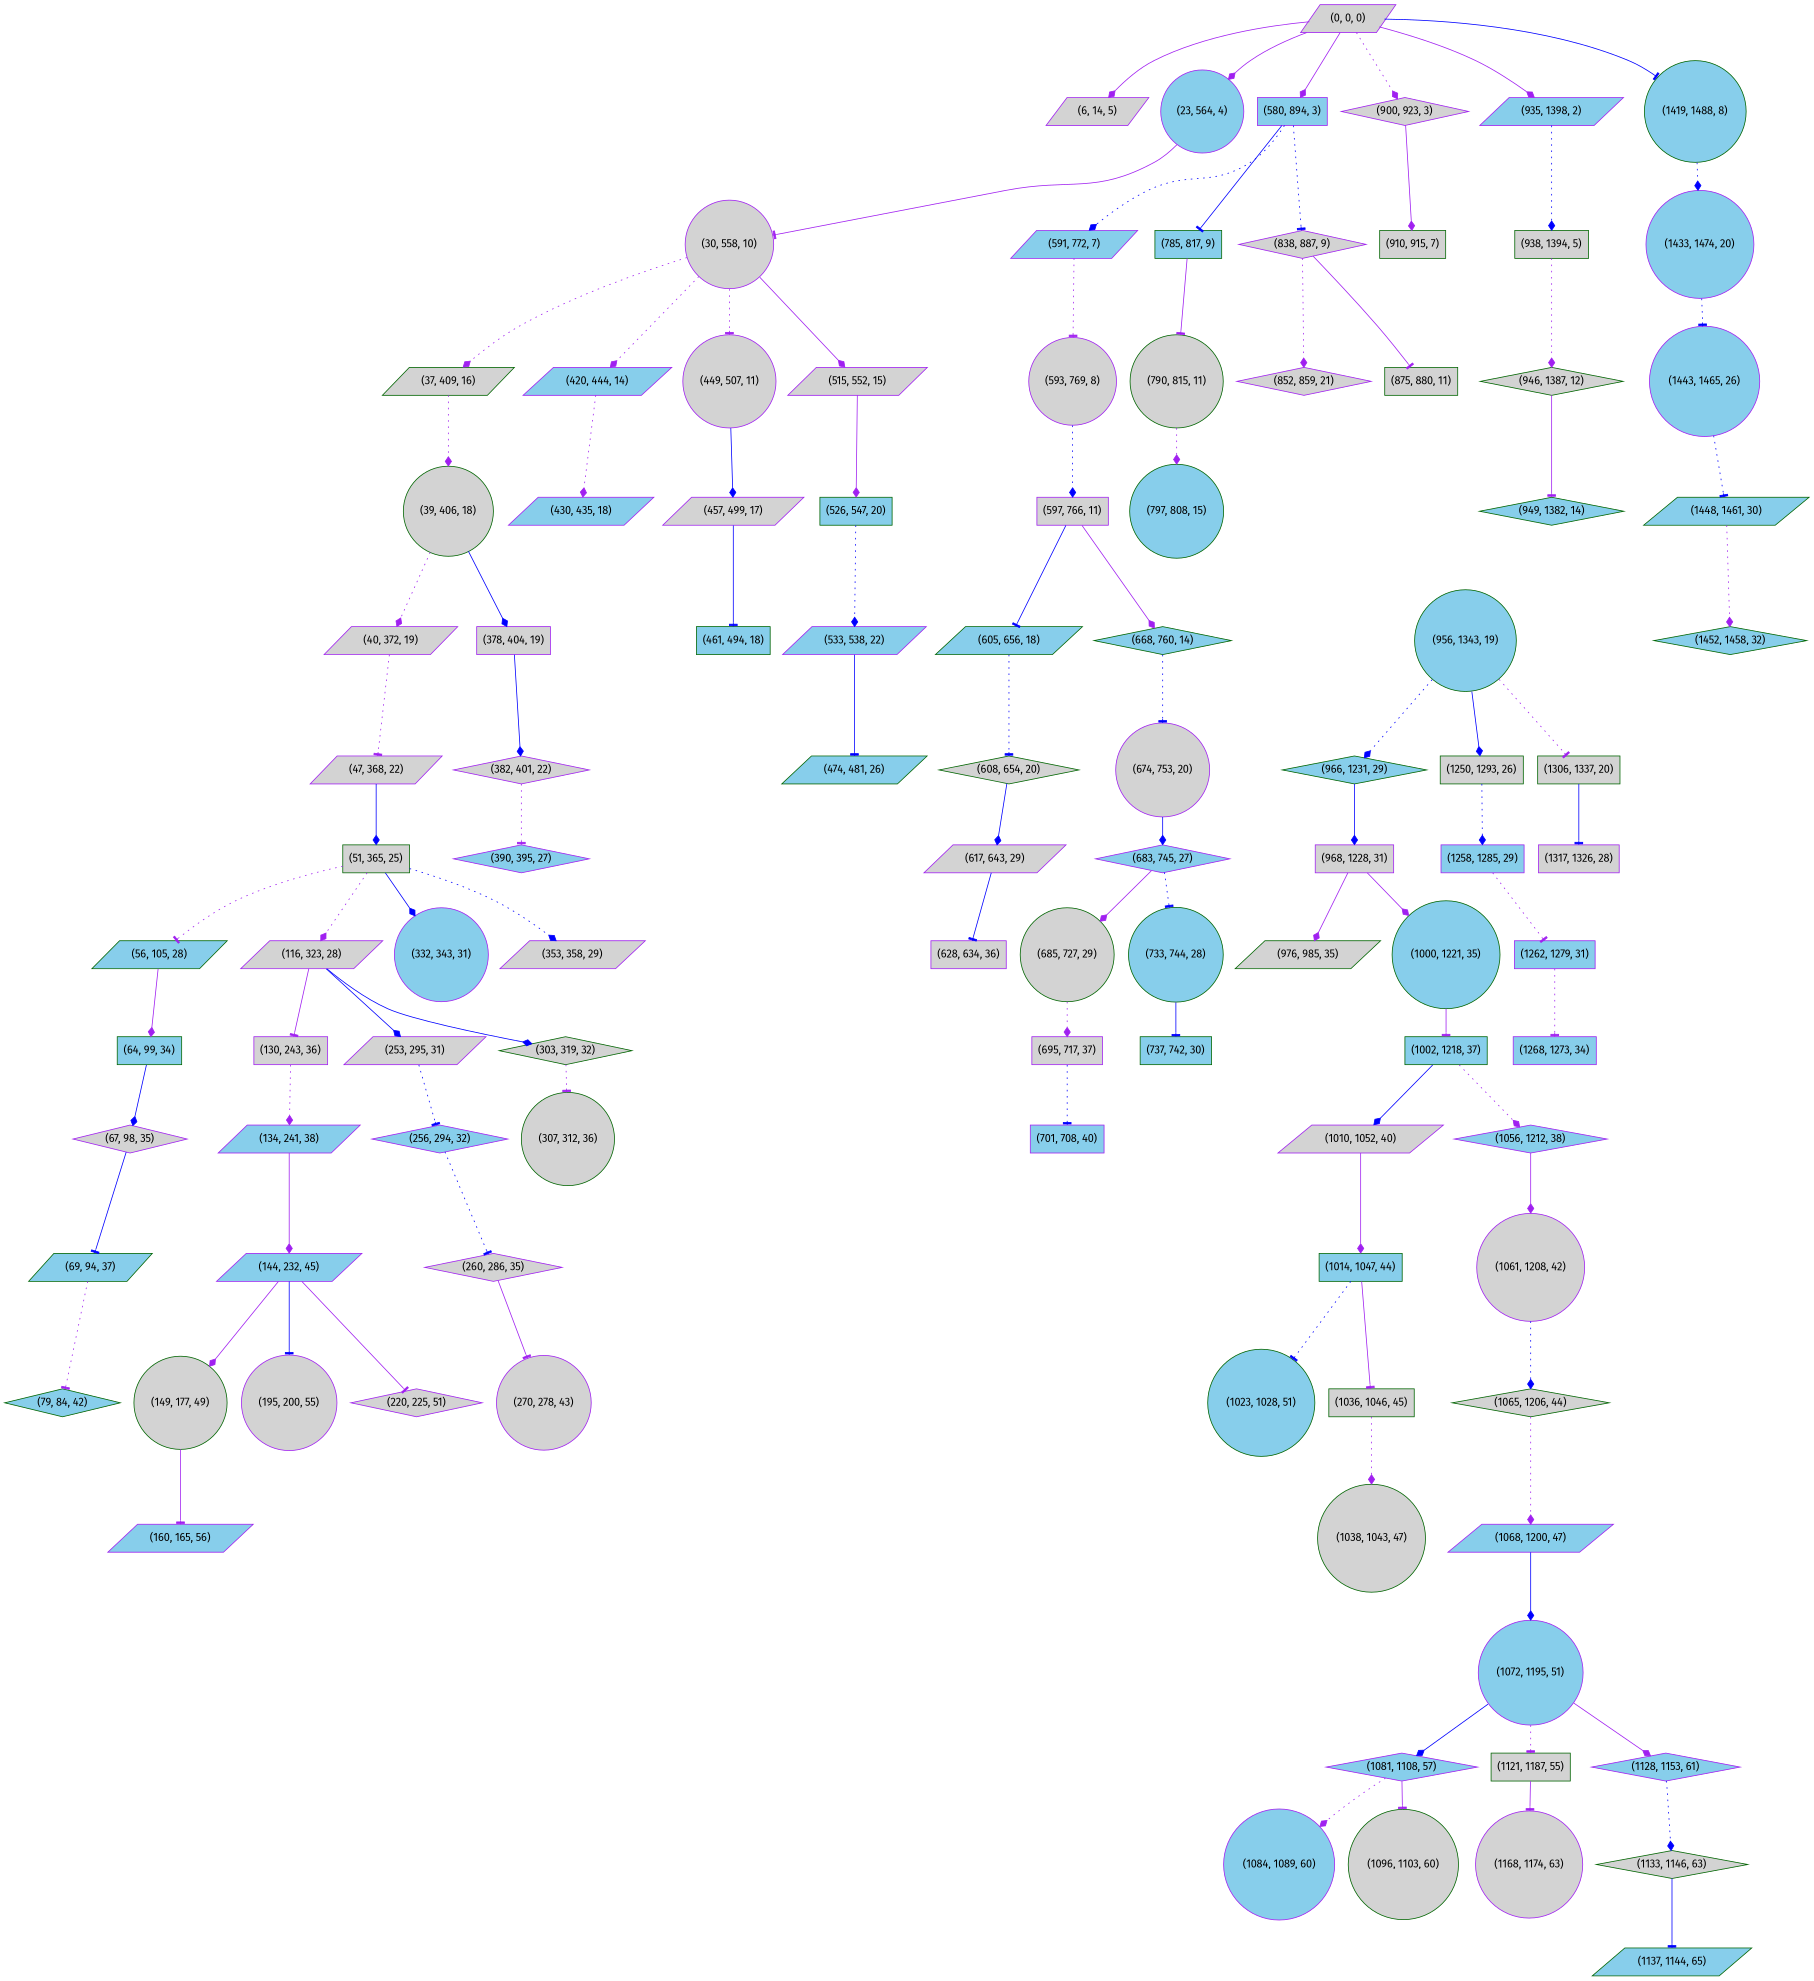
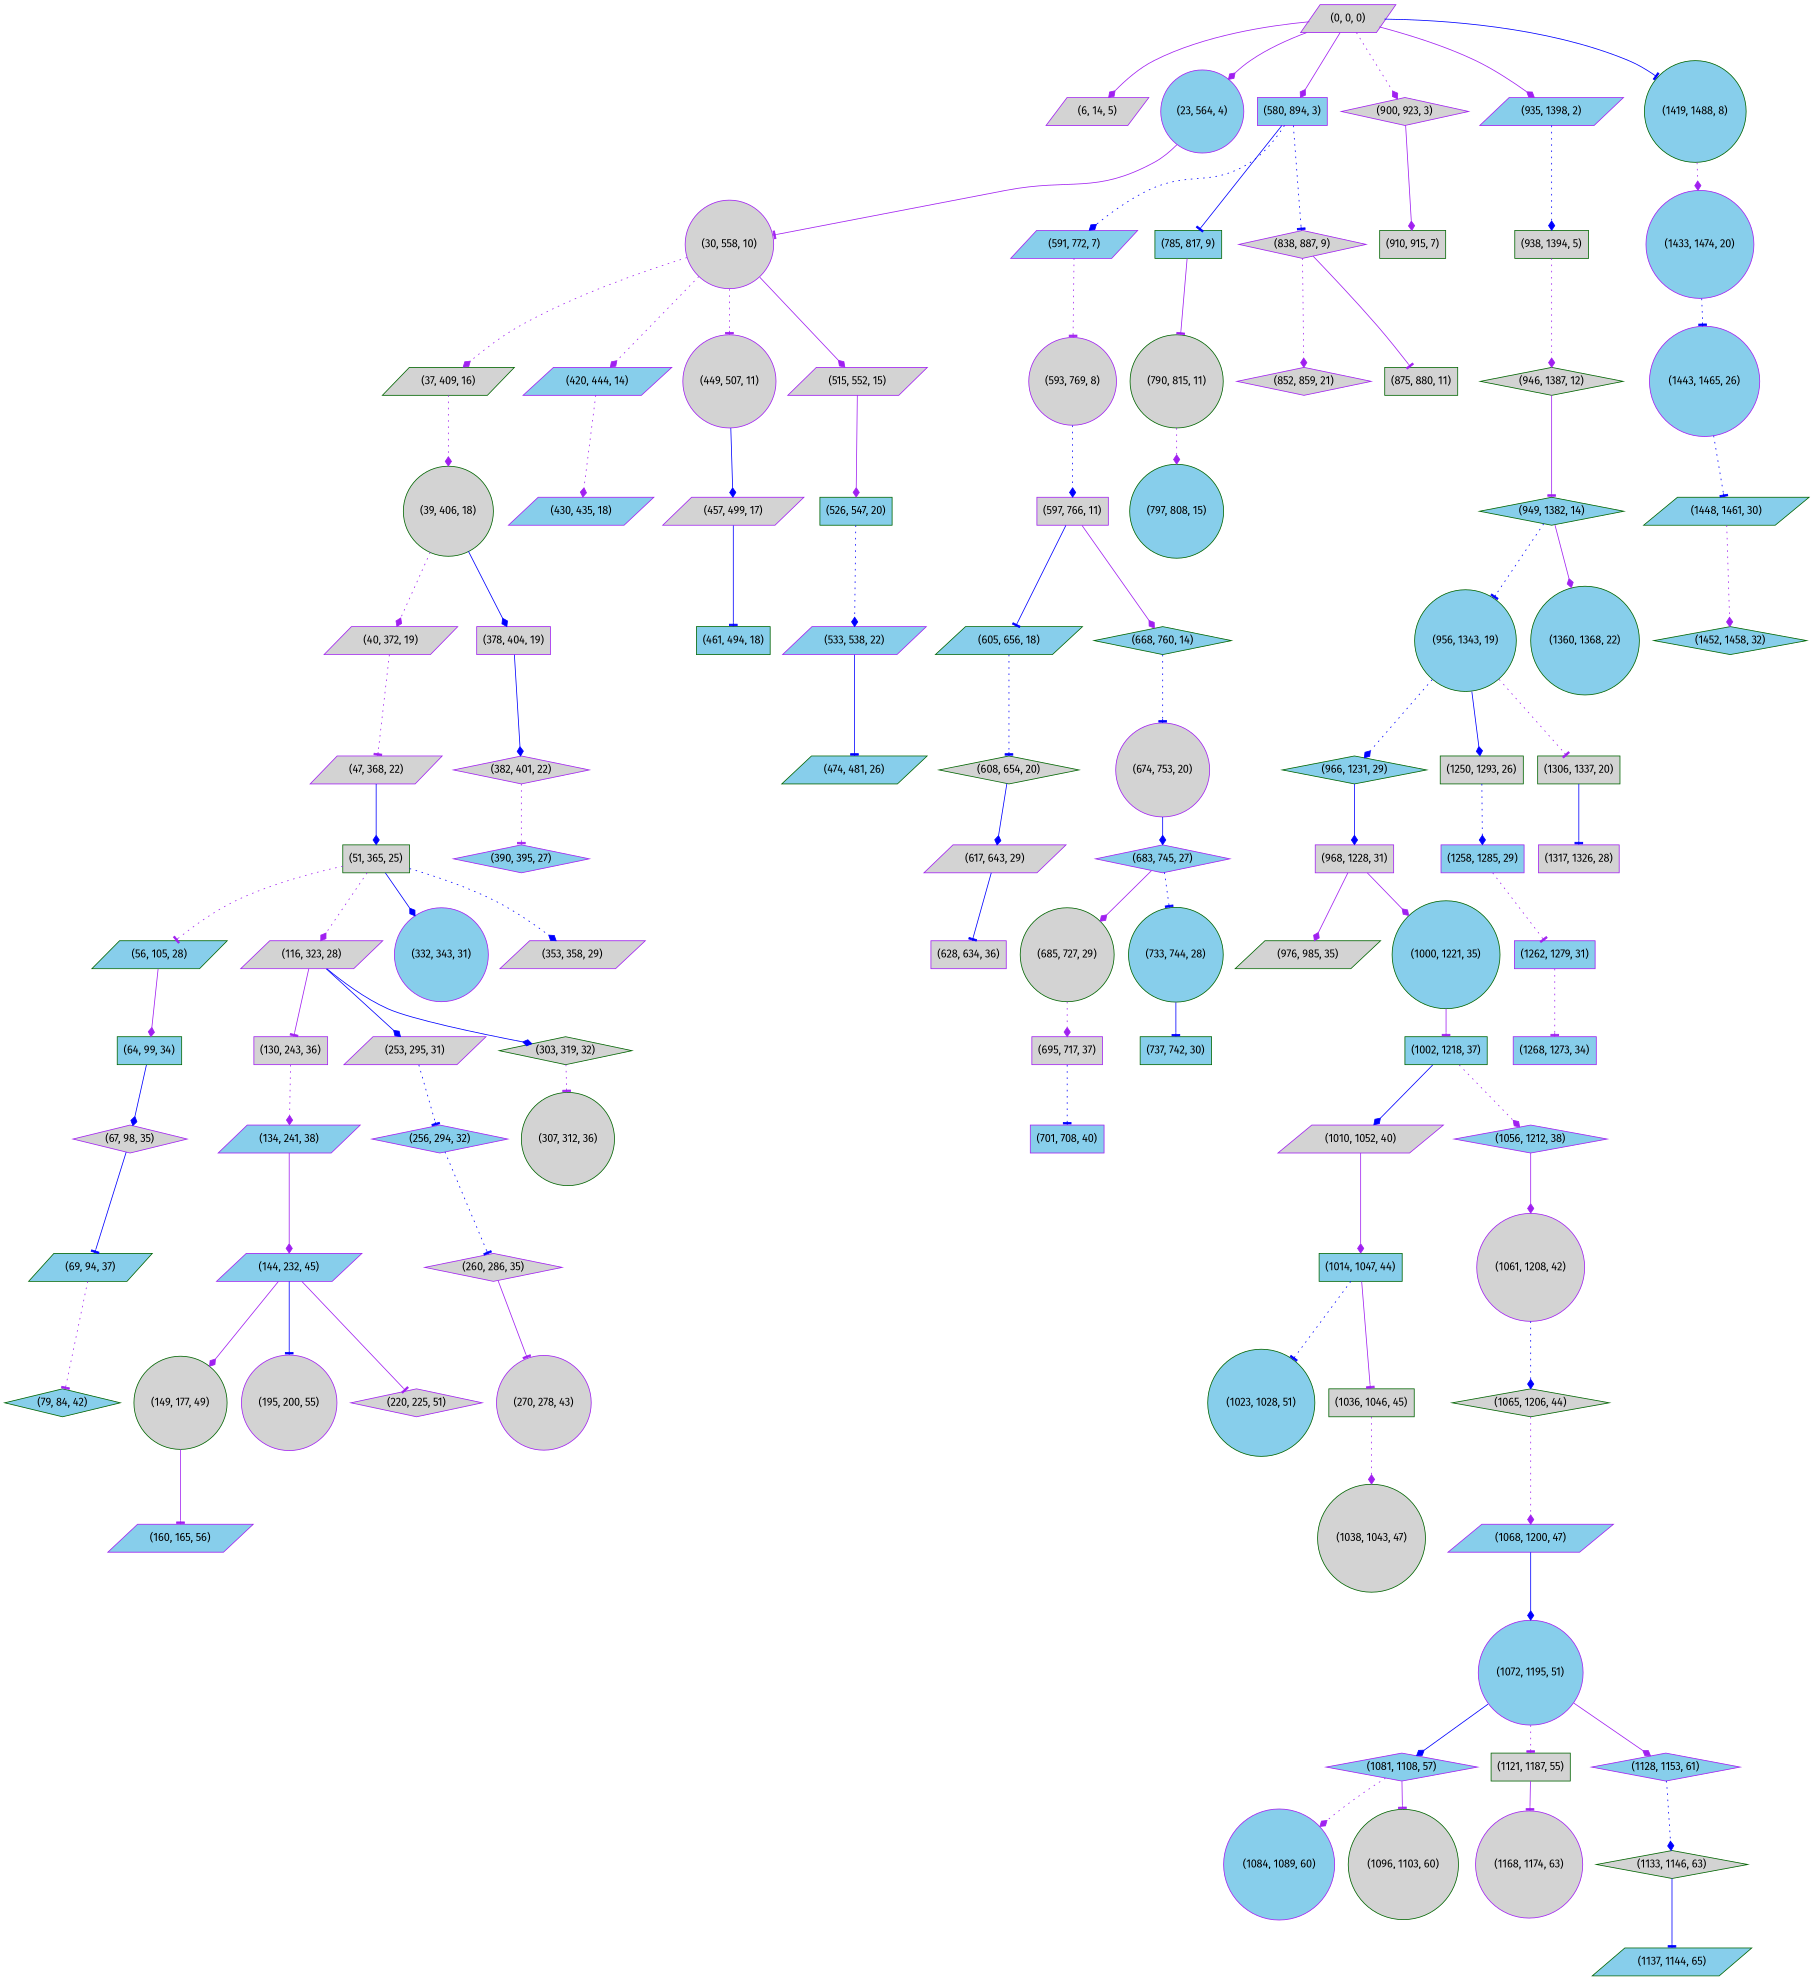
(1697, 172) -> (1697, 172)
none -> (1520, 559)
none -> (1585, 641)
